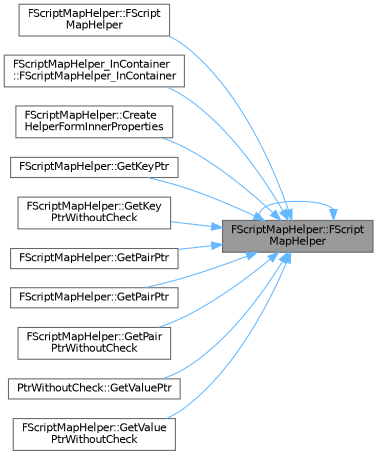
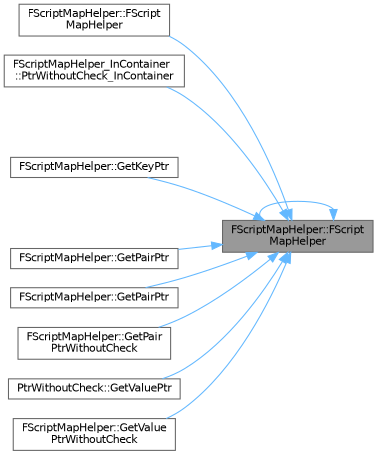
(94, 71) -> (94, 71)
(94, 122) -> none
(94, 213) -> none
